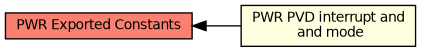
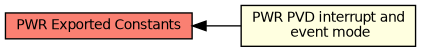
(328, 26) -> (328, 26)
